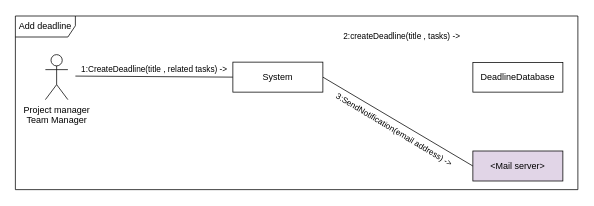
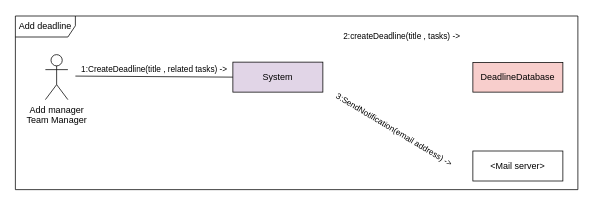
(278, 77) -> (278, 77)
(518, 77) -> (518, 77)
(57, 115) -> (57, 115)
(398, 121) -> none
(518, 166) -> (518, 166)
